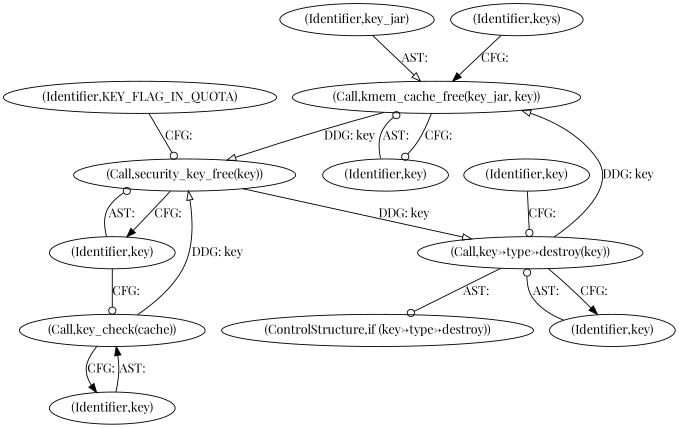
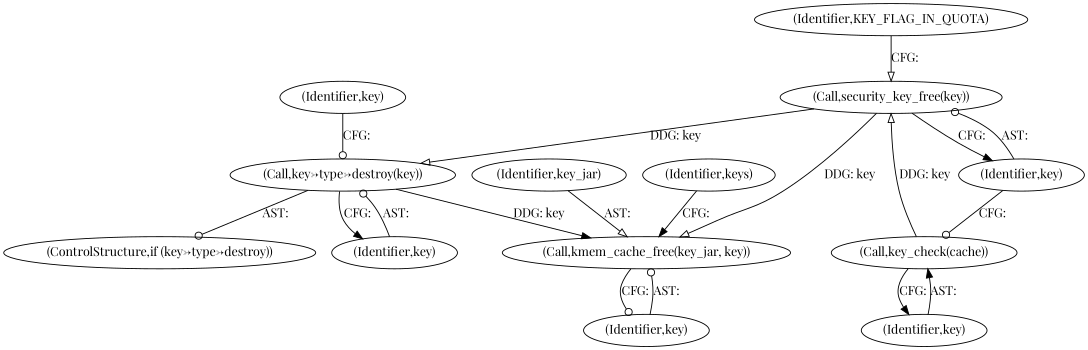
(160, 133) -> (891, 54)
(309, 134) -> (790, 186)
(601, 166) -> (489, 212)
